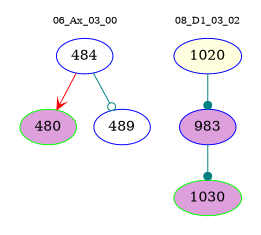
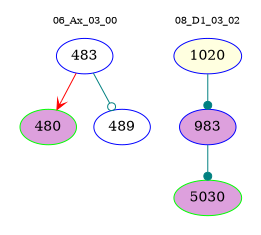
(85, 56) -> (85, 56)
(208, 198) -> (208, 198)
